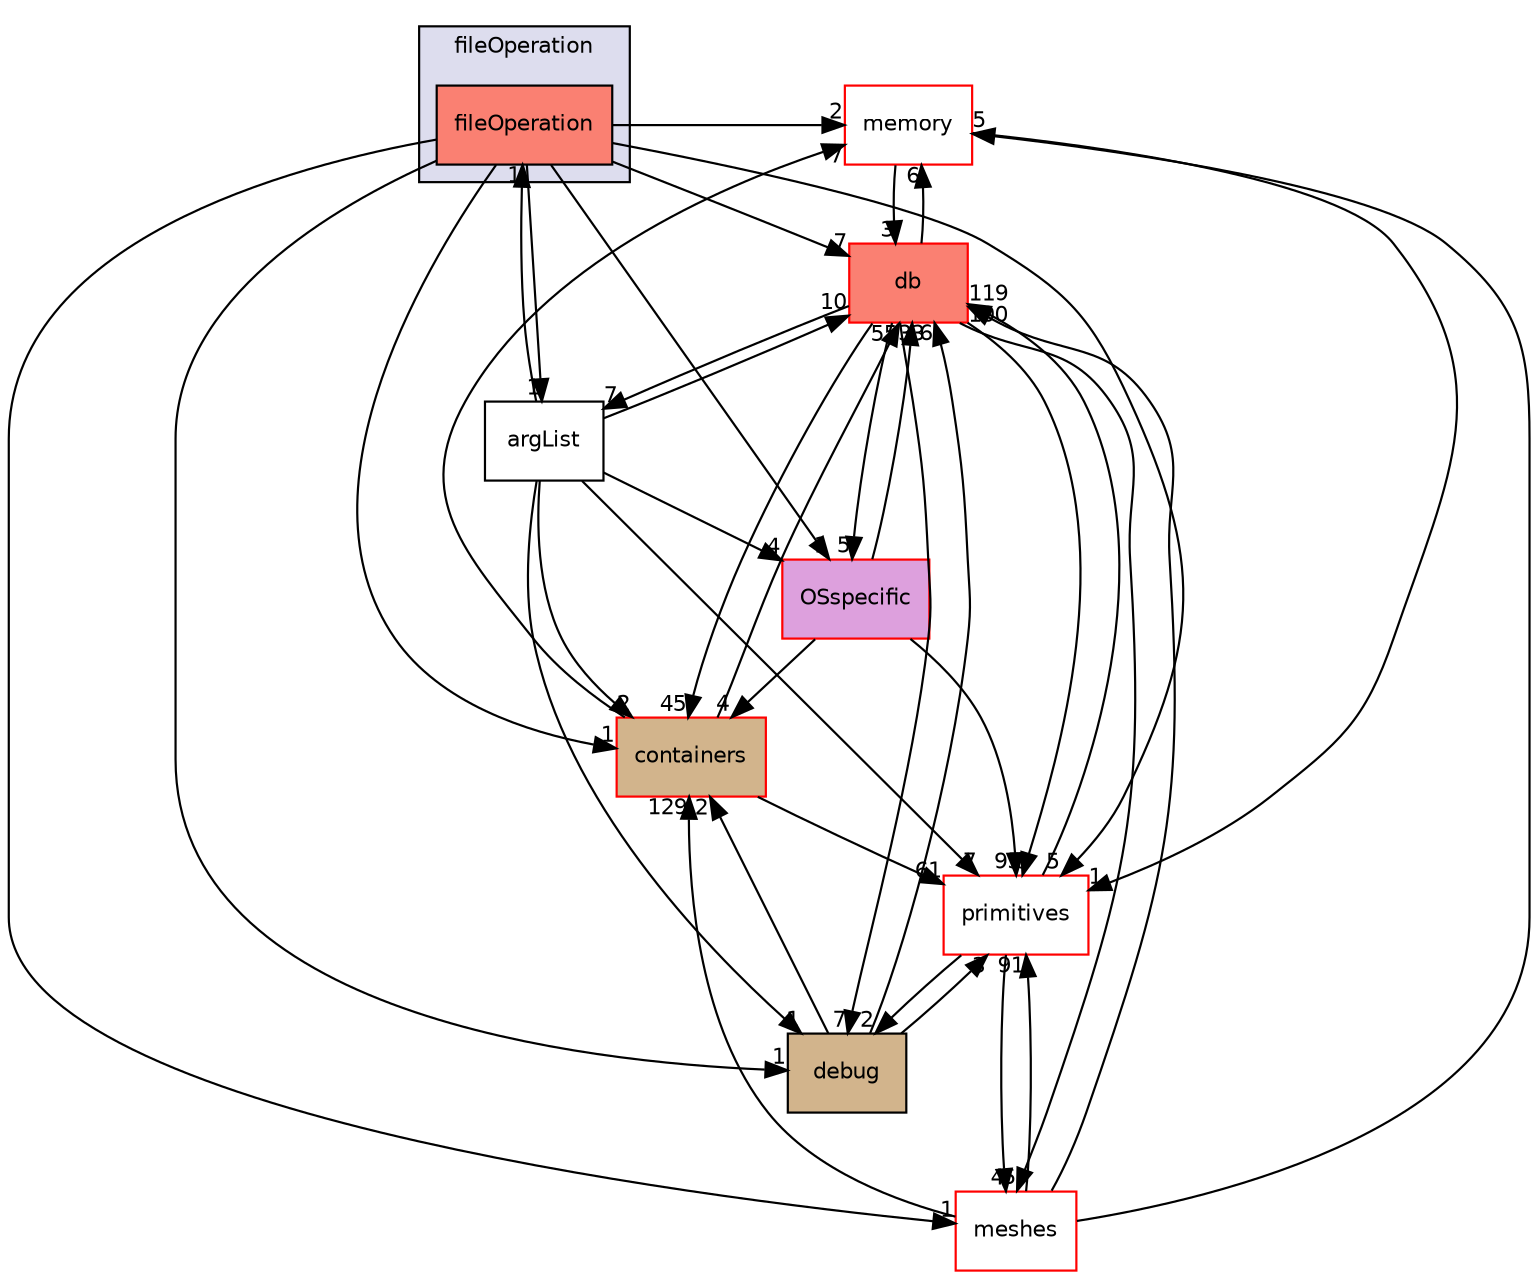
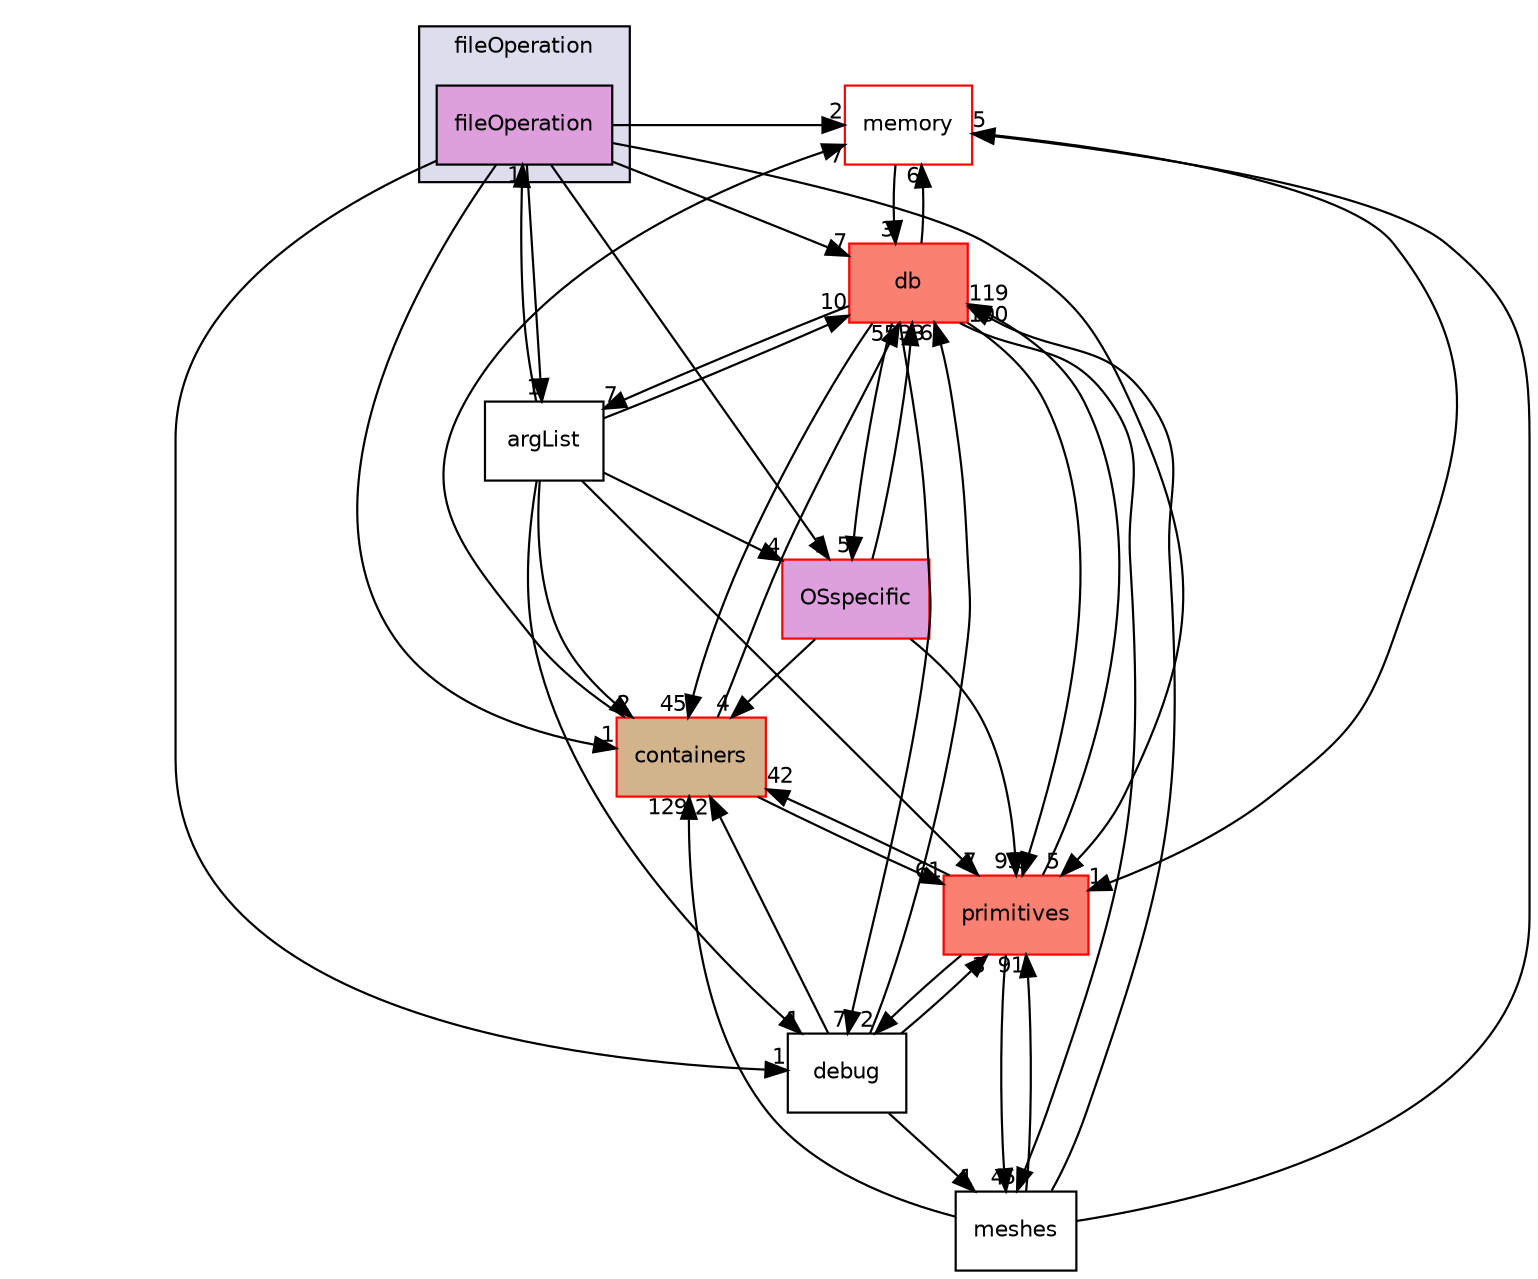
(524, 125) -> (524, 125)
none -> (869, 836)
(9, 902) -> (923, 1145)
(1016, 915) -> (1016, 915)
(847, 1073) -> (847, 1073)
(1016, 1231) -> (1016, 1231)
